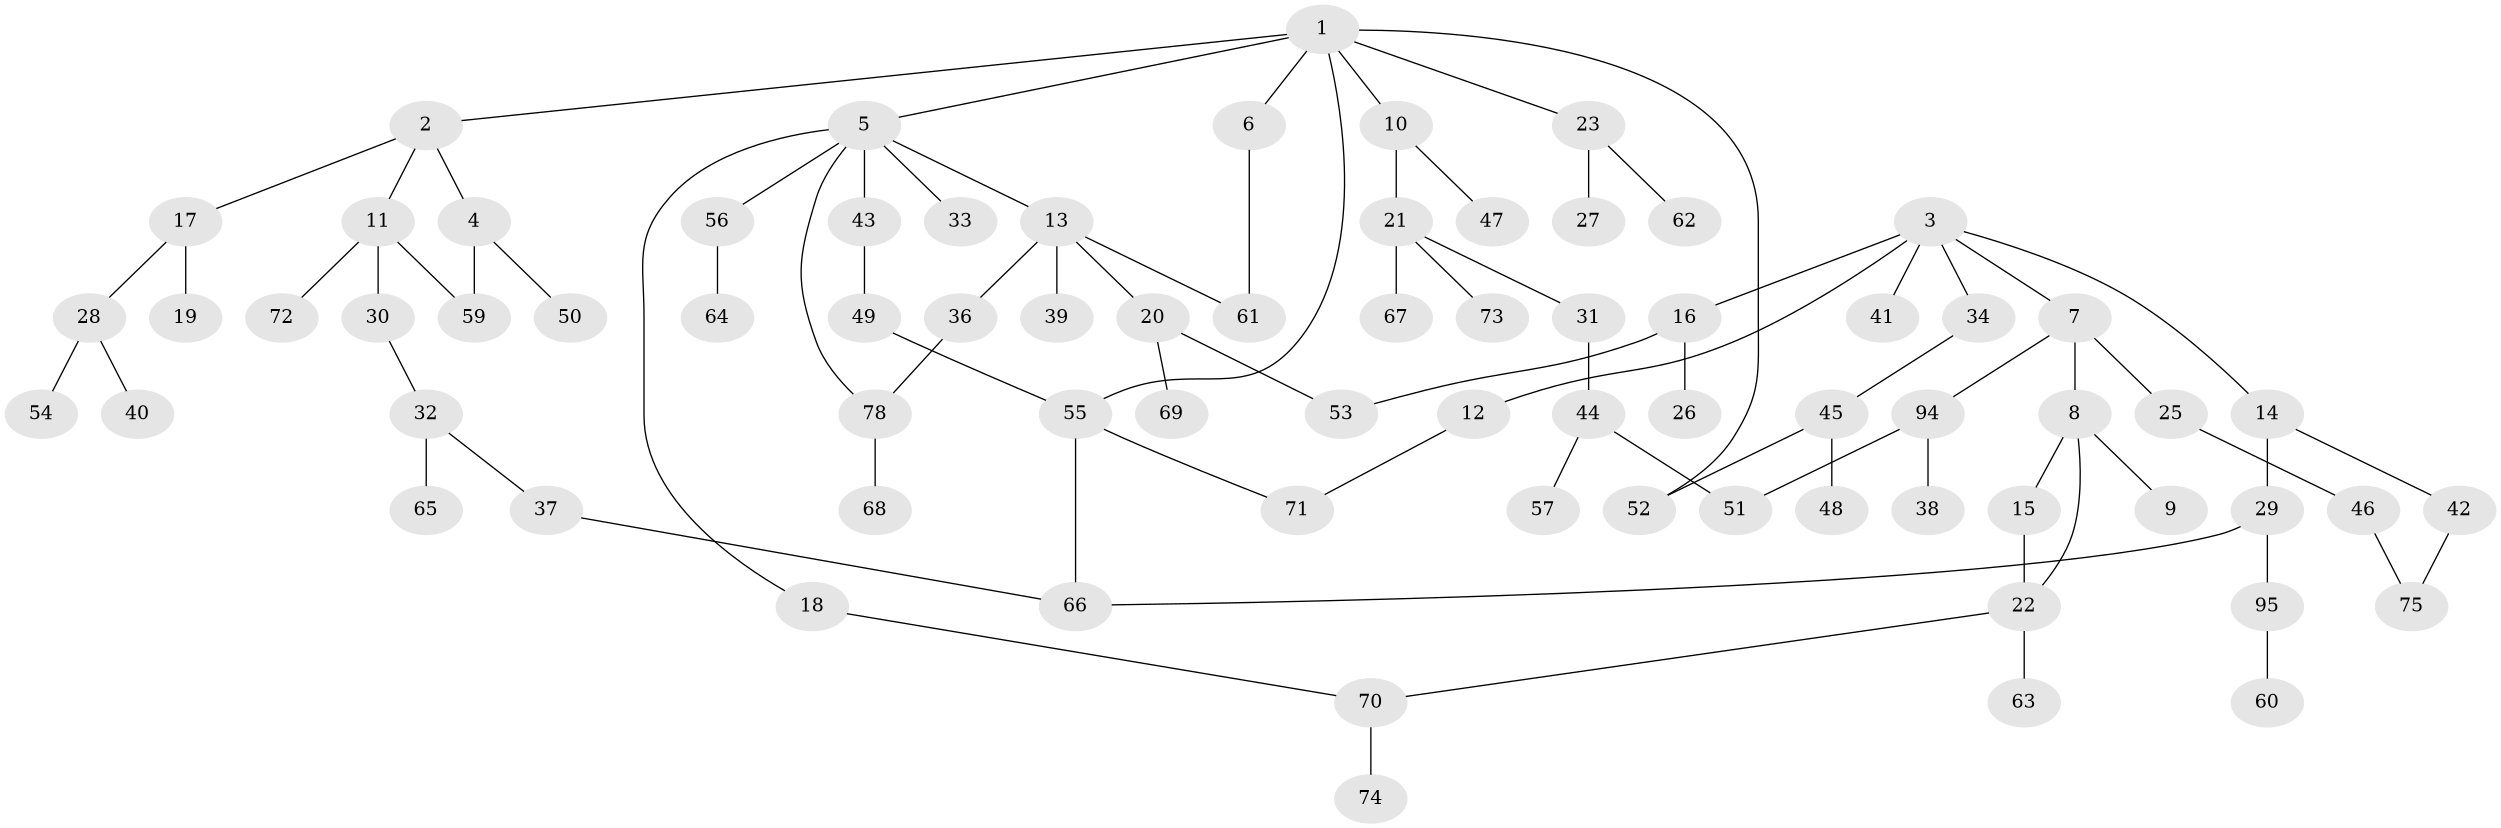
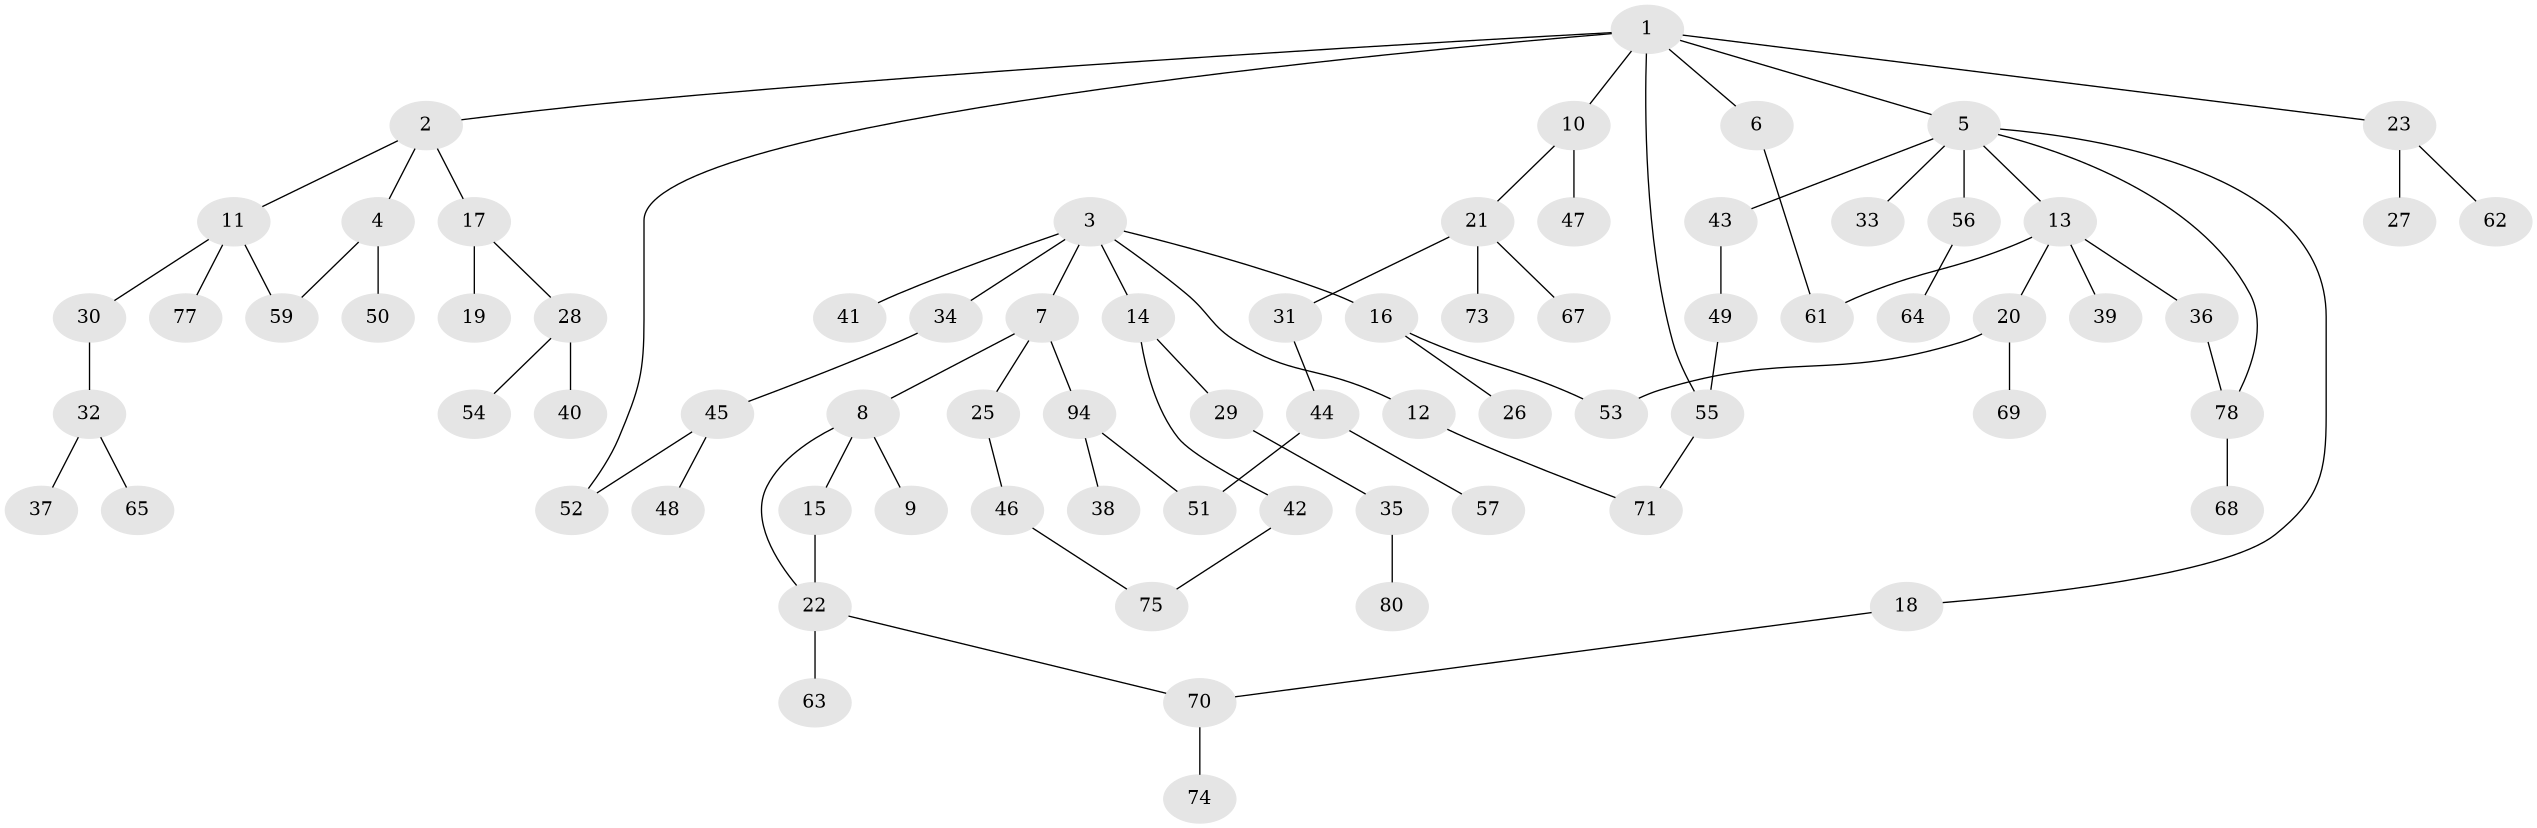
(282, 318) -> (186, 318)
(1076, 607) -> none
(2267, 607) -> (1392, 510)
(2267, 703) -> (1392, 607)
